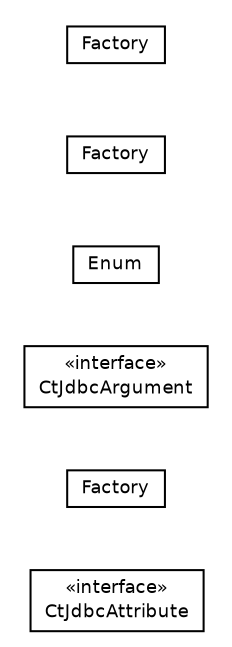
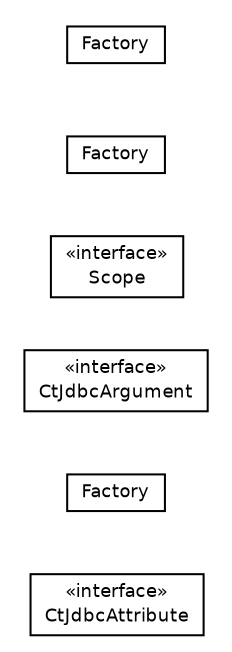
(116, 265) -> none
none -> (116, 267)
